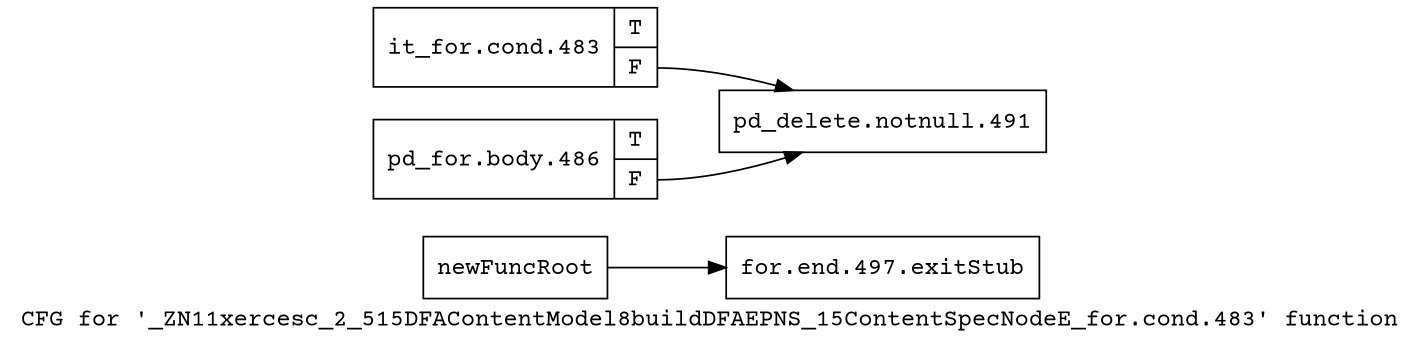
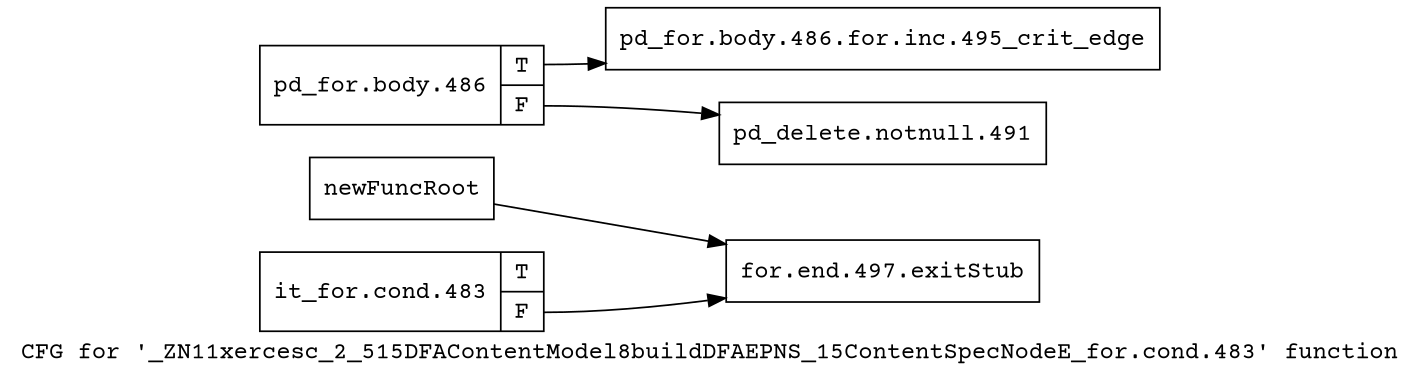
none -> (883, 39)
(717, 73) -> (626, 309)
